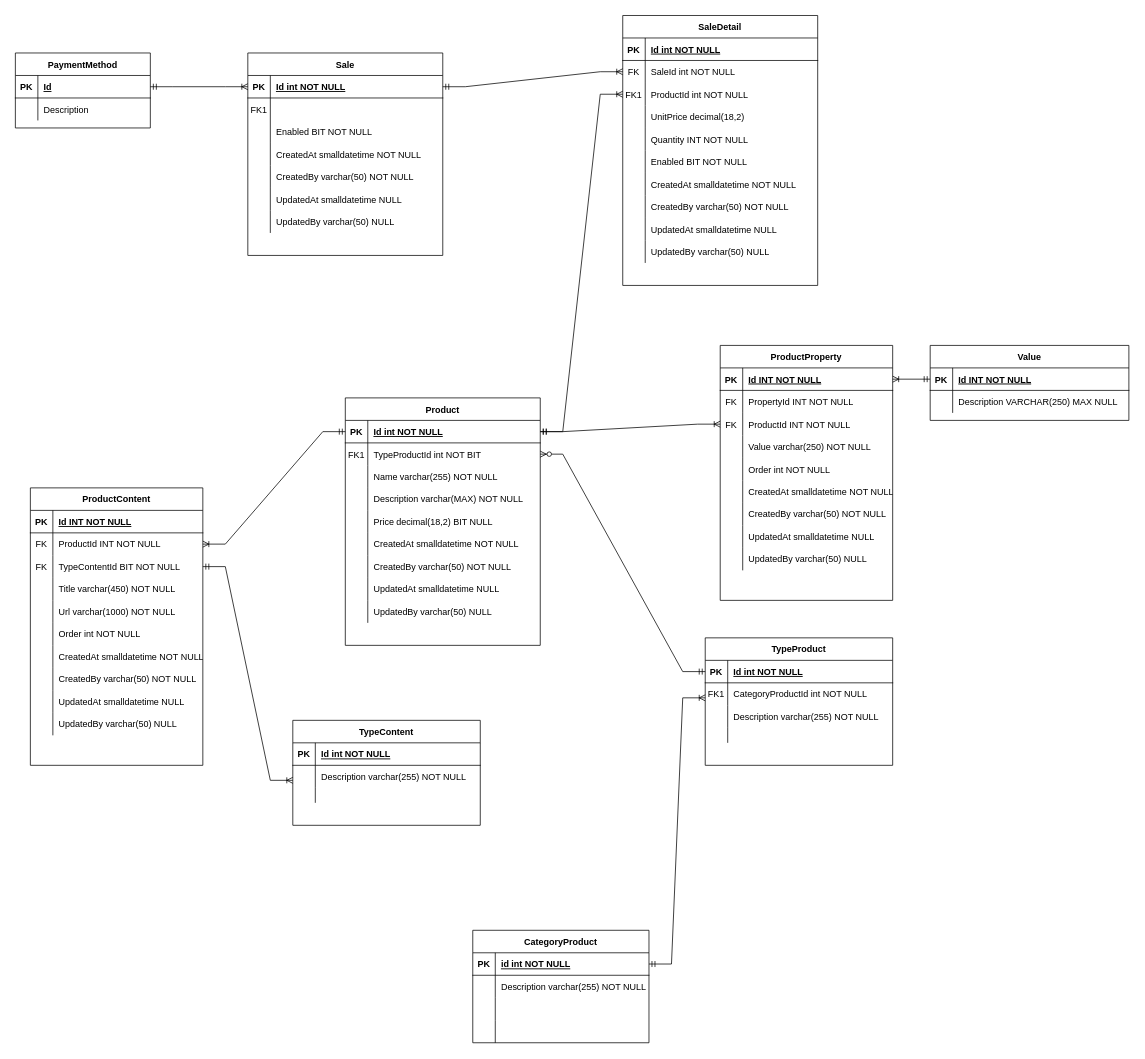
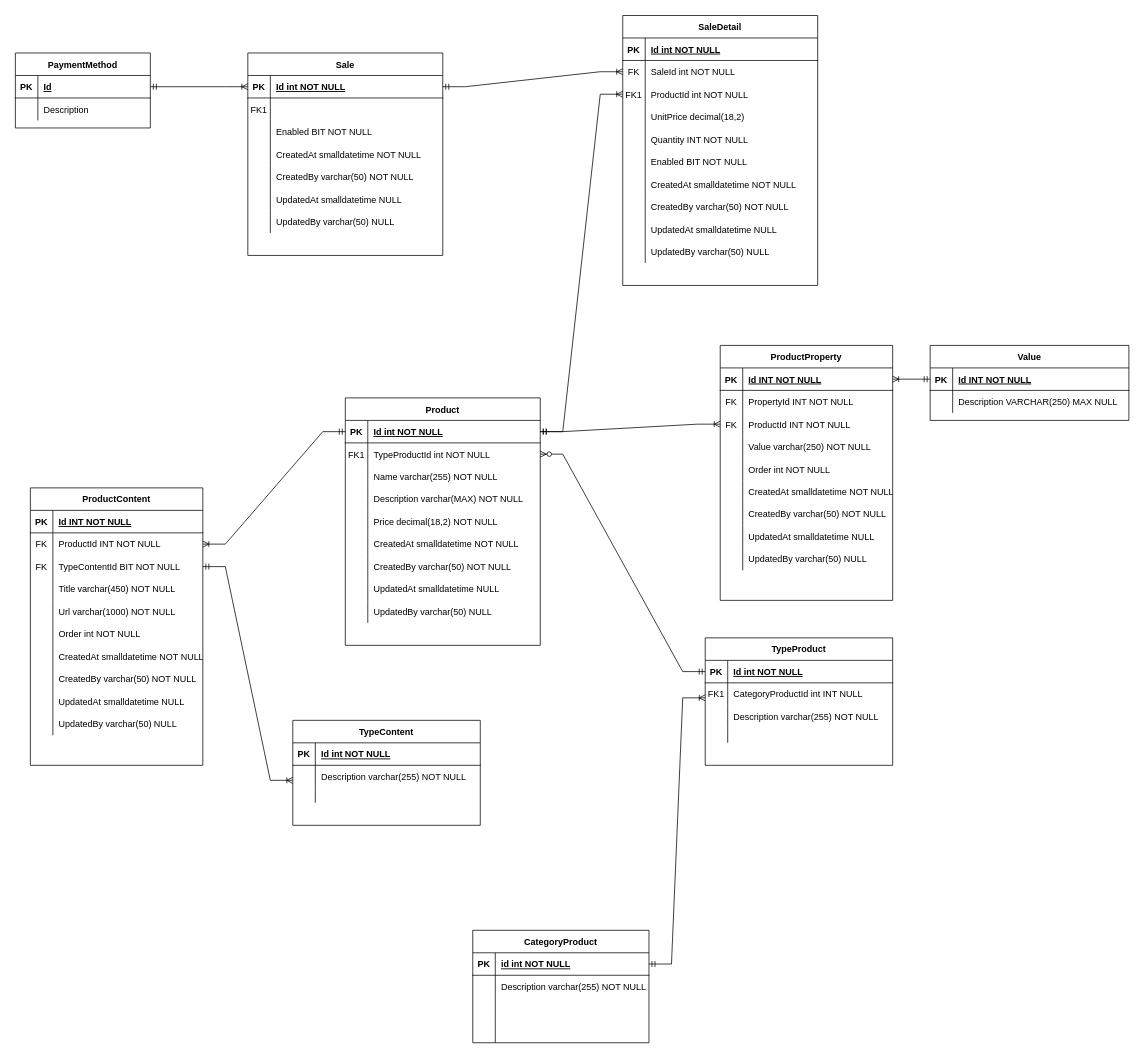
(432, 455) -> (434, 455)
(436, 522) -> (436, 522)
(804, 695) -> (804, 695)
